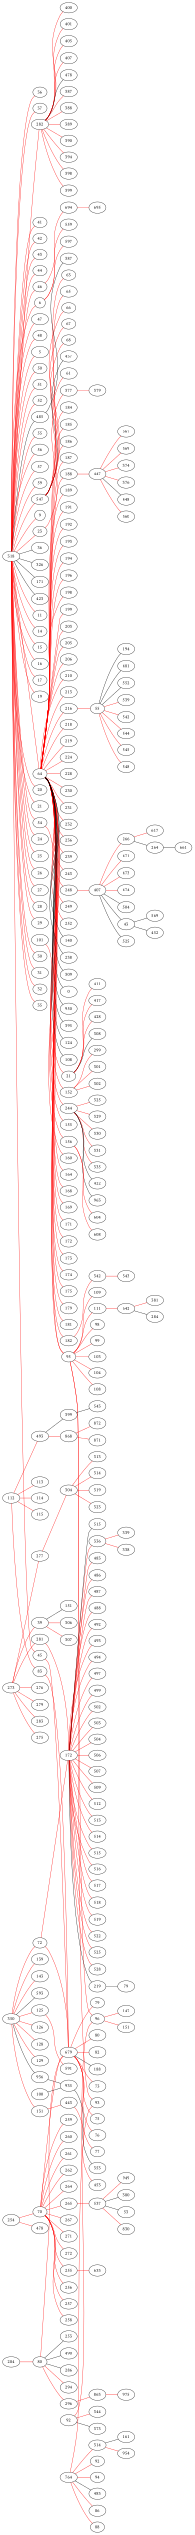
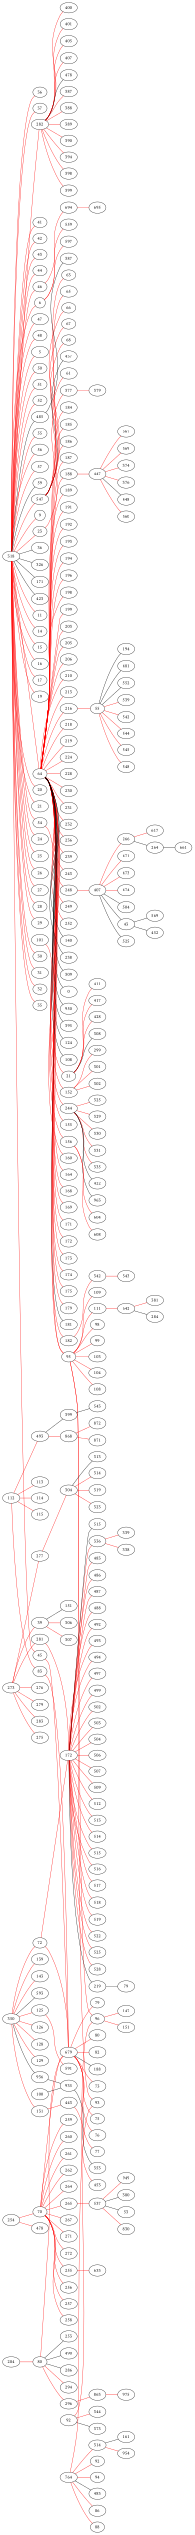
(20, 518) -> (20, 518)
(54, 1049) -> (54, 1049)
(82, 1473) -> (82, 1473)
